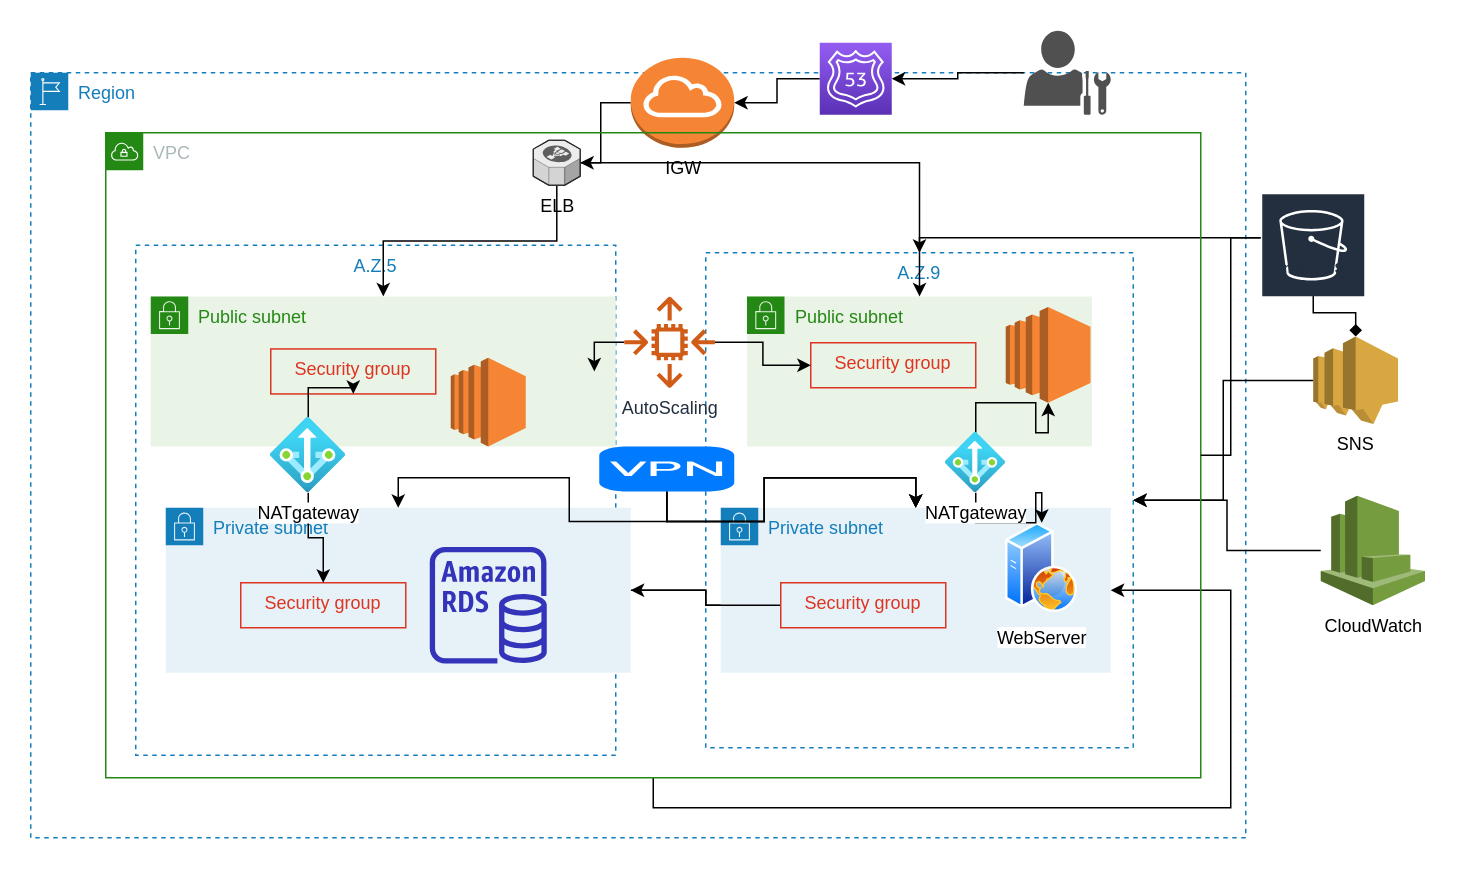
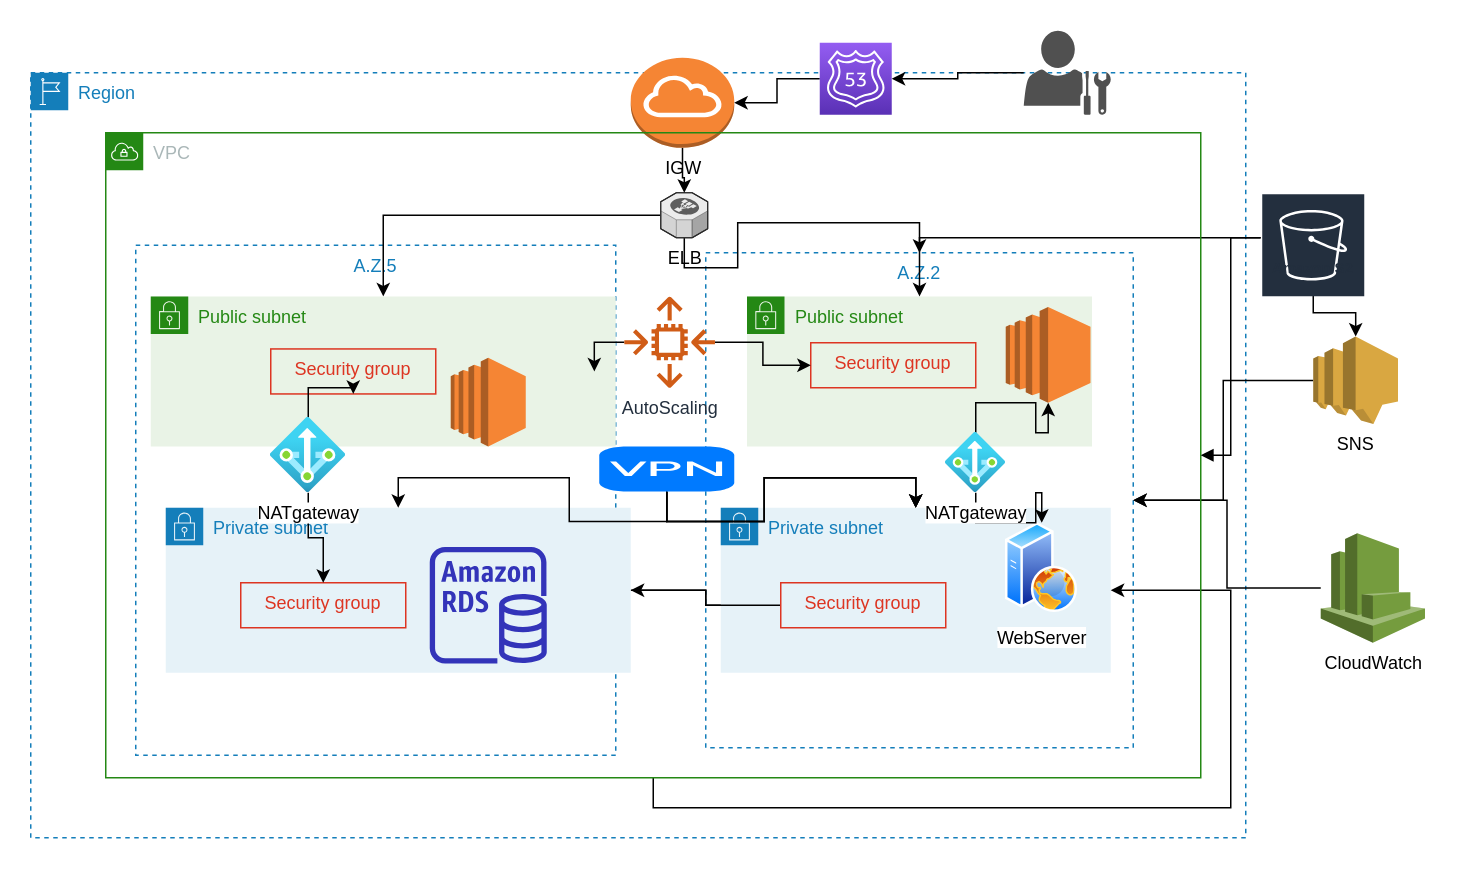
(557, 163) -> (684, 215)
(919, 273) -> (919, 273)
(1356, 324) -> (1356, 325)
(1209, 455) -> (1214, 455)
(1373, 551) -> (1373, 588)
